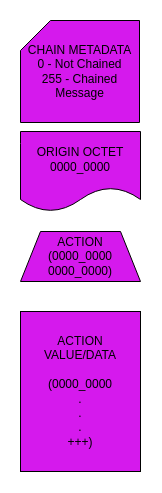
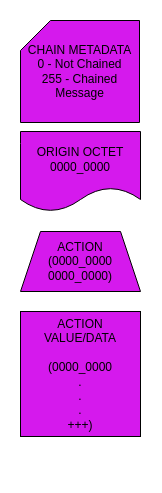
(81, 257) -> (81, 262)
(81, 392) -> (81, 374)
